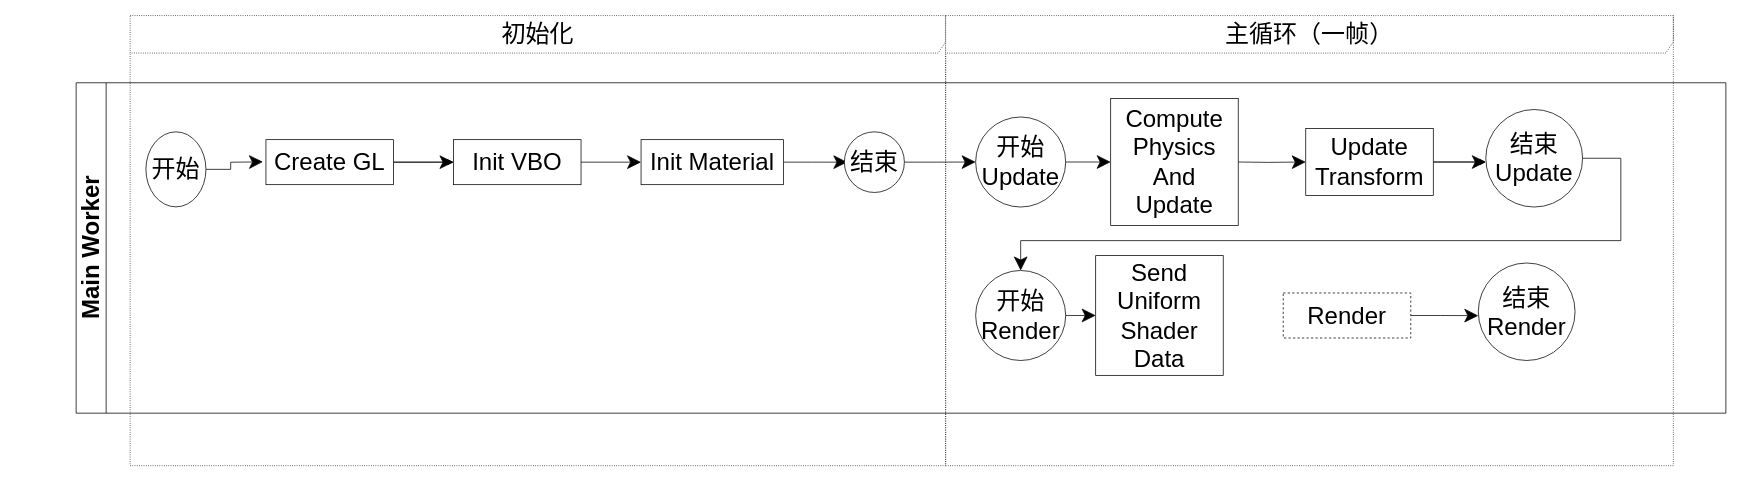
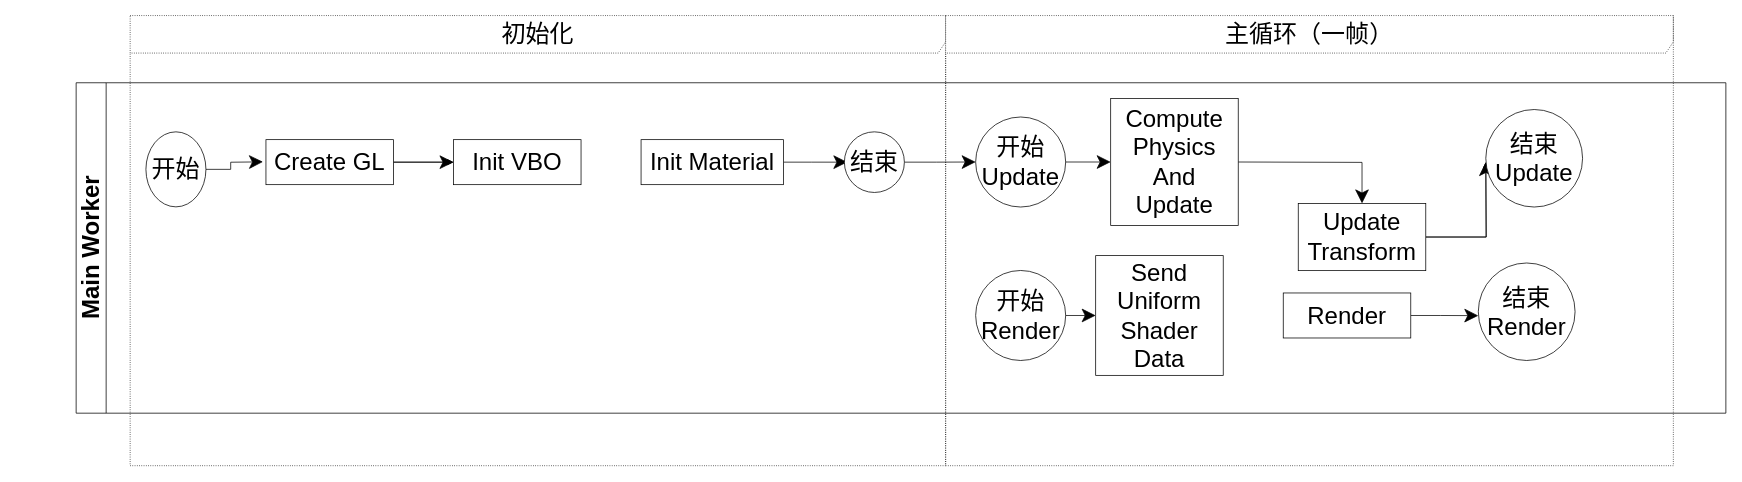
(628, 162) -> none
(1369, 162) -> (1362, 237)
(1371, 240) -> none
(1347, 315) -> (1347, 315)
